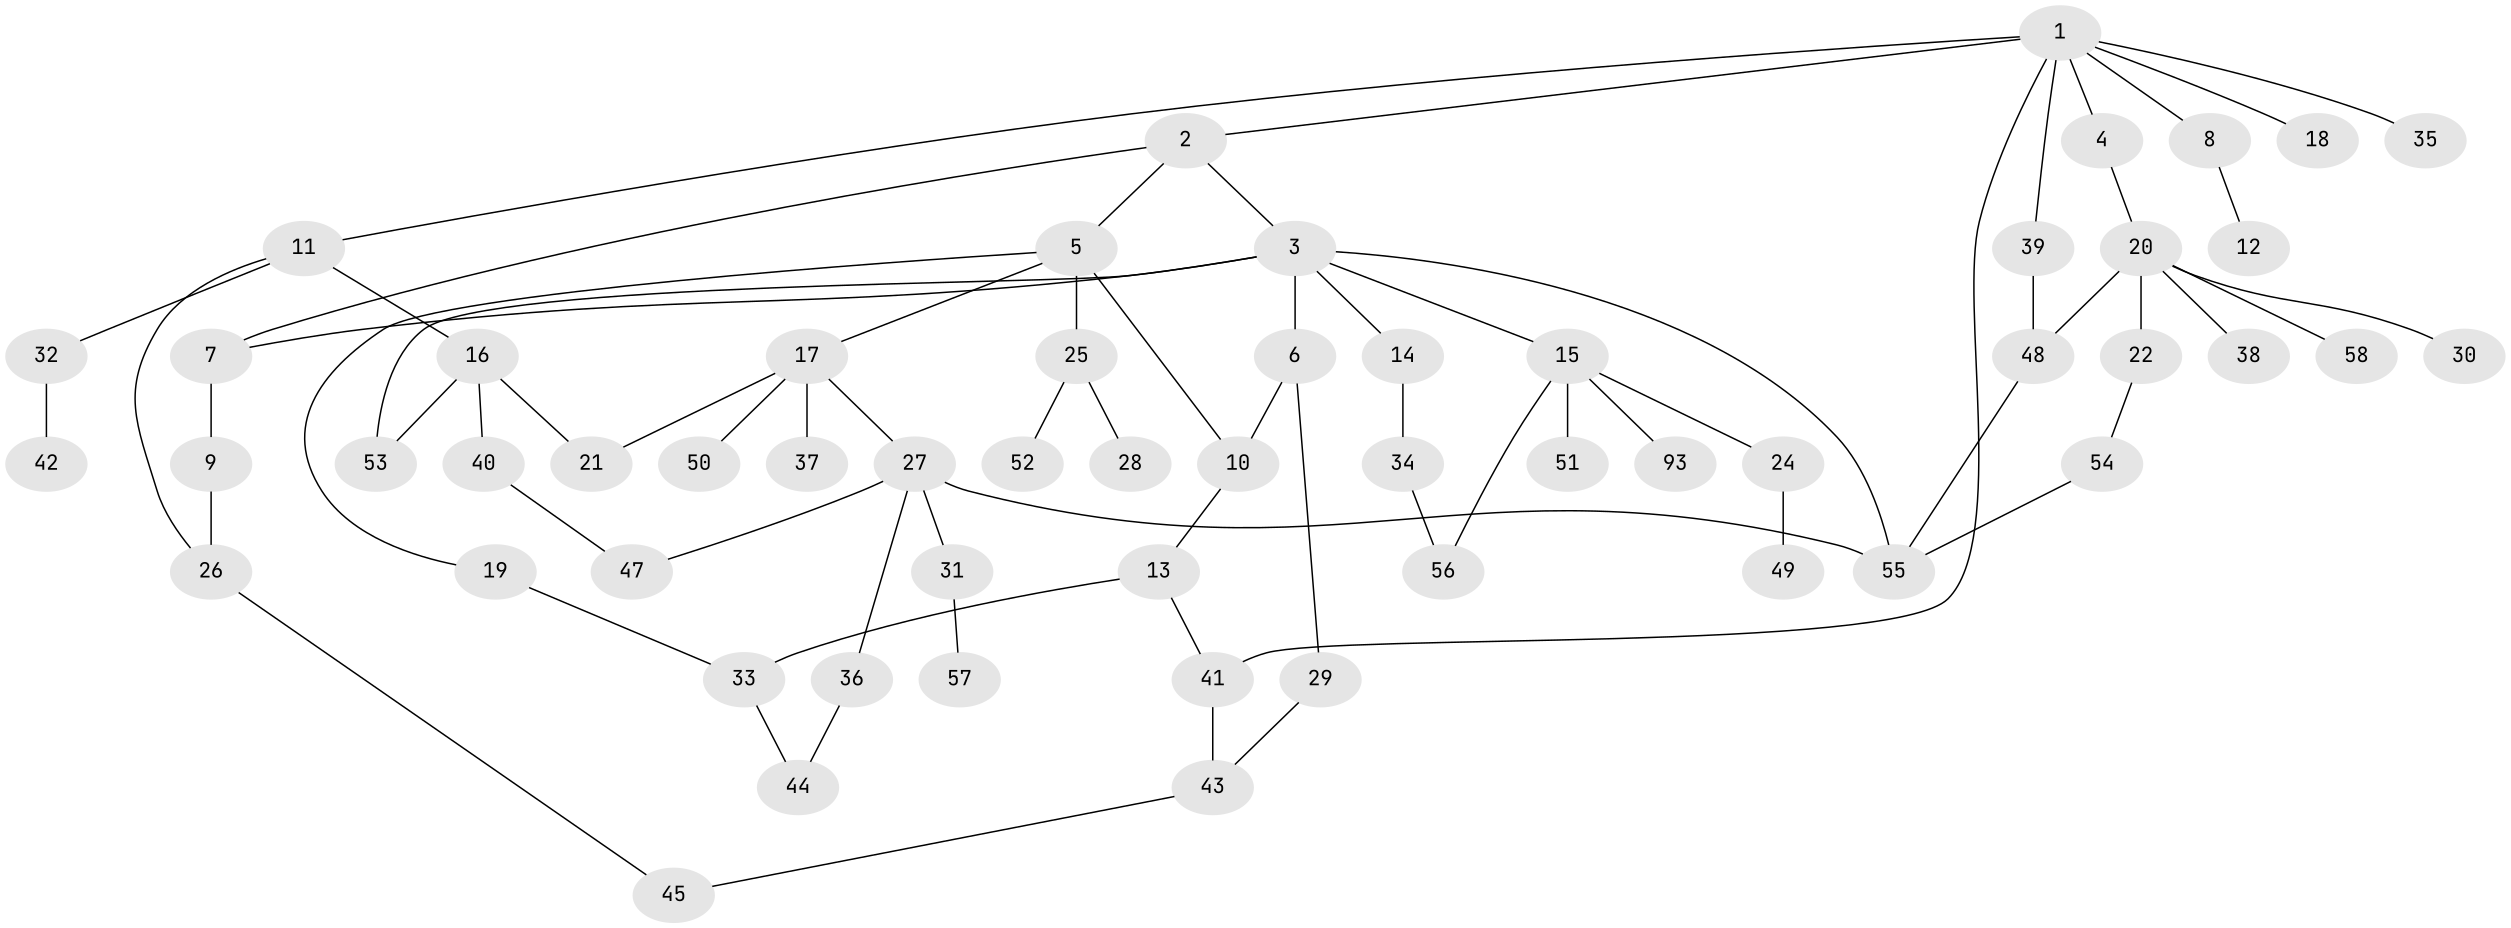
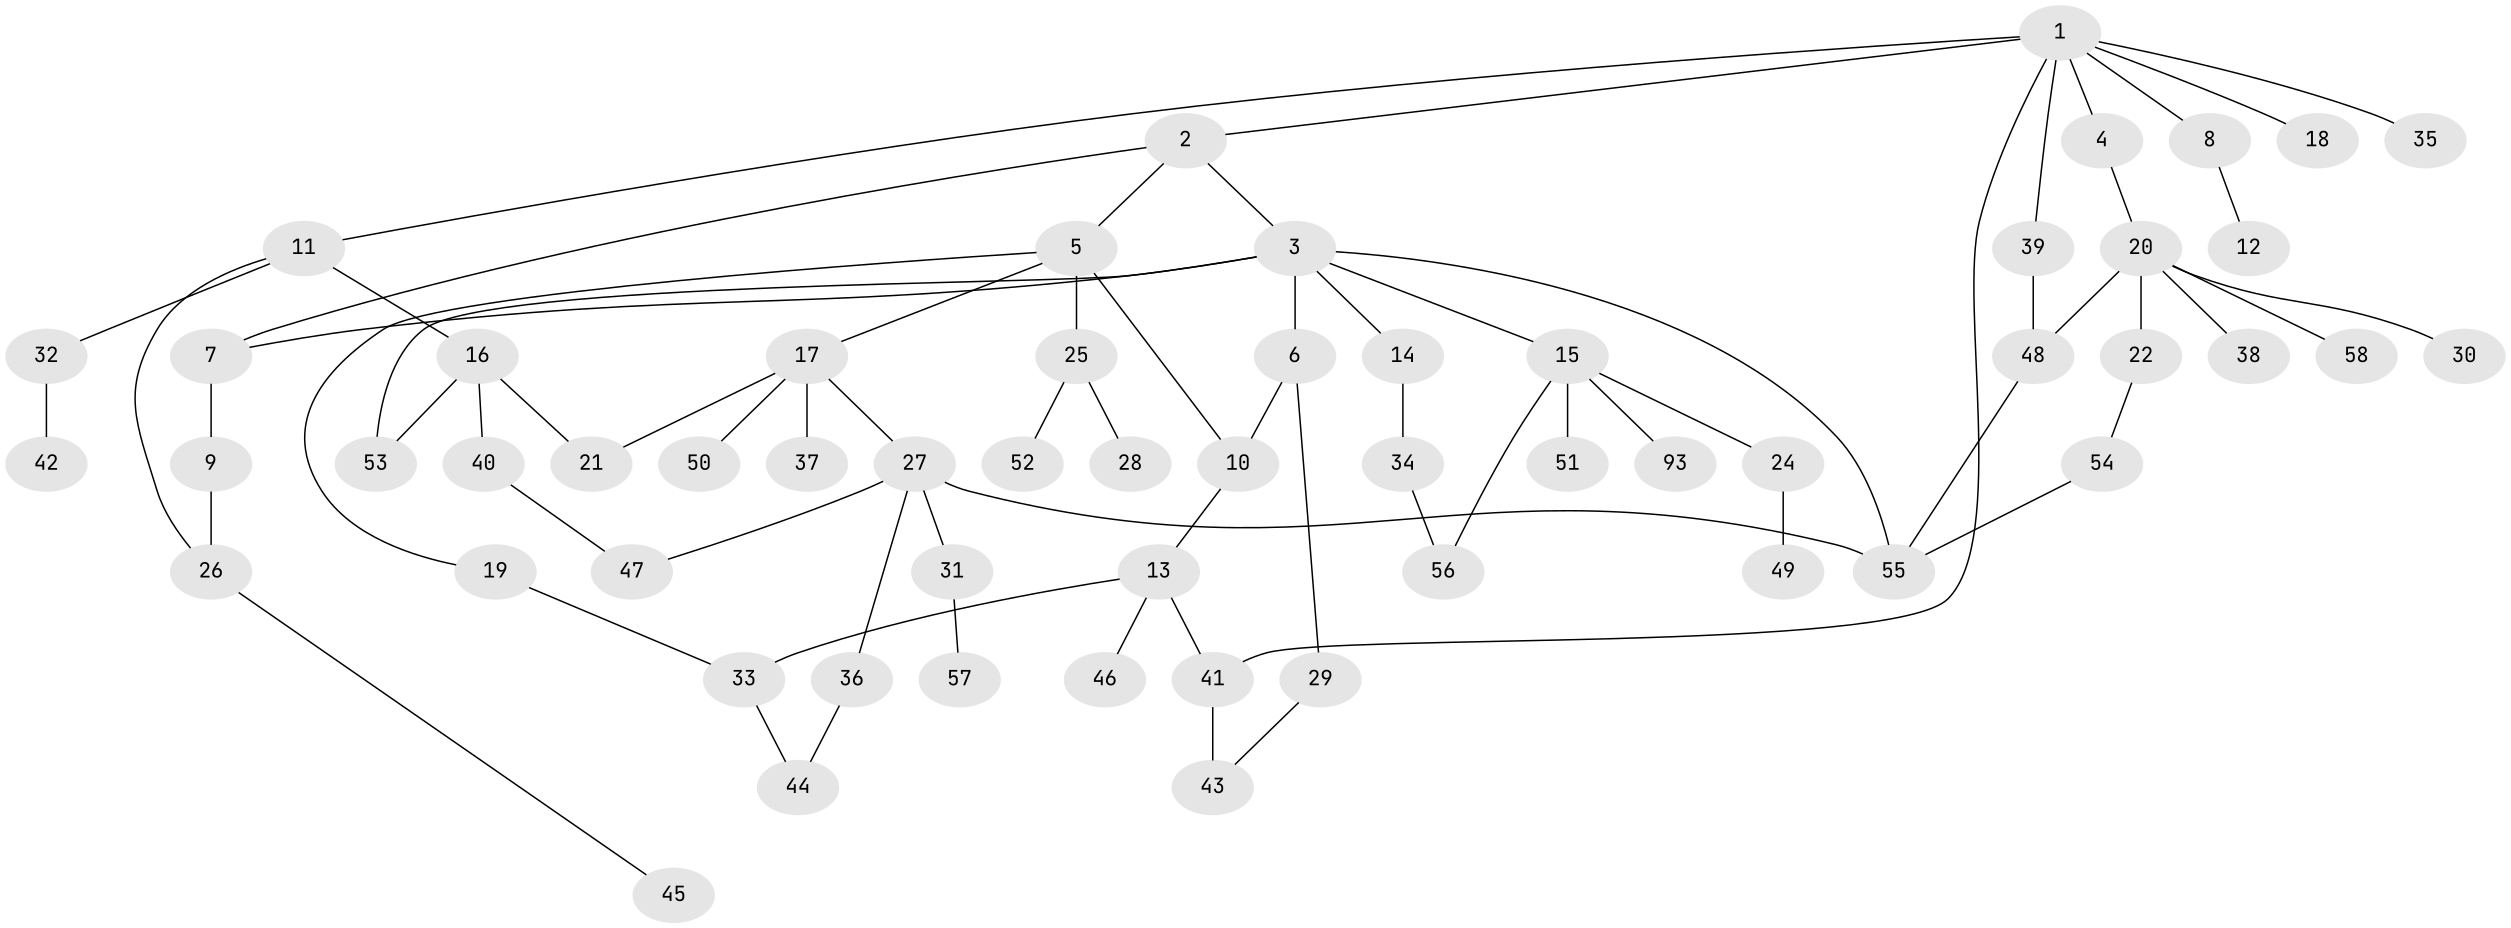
none -> (1105, 680)
(943, 841) -> none
